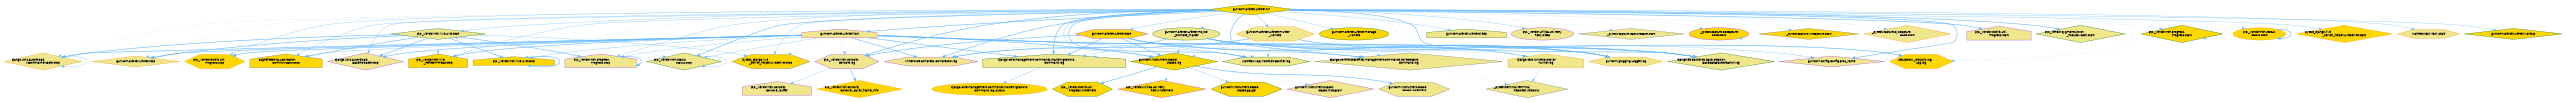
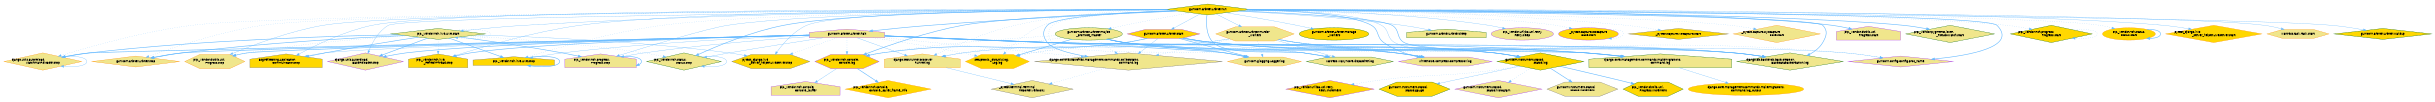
(1631, 34) -> none
none -> (921, 45)
(215, 62) -> (215, 62)
(847, 62) -> (847, 62)
